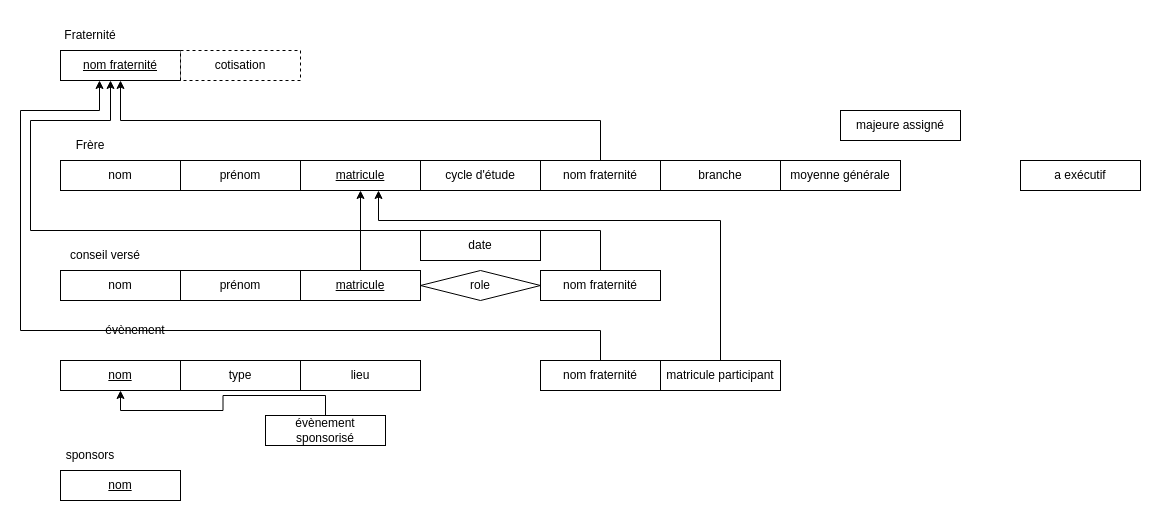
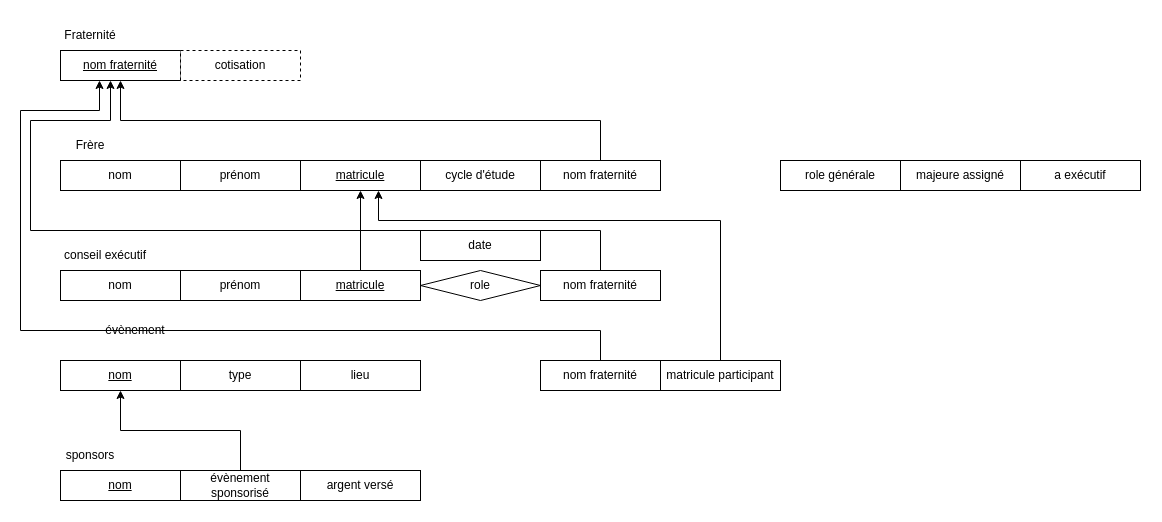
(901, 126) -> (961, 176)
(721, 176) -> none
(841, 176) -> (841, 176)
(106, 256) -> (106, 256)
(326, 431) -> (241, 486)
none -> (361, 486)
